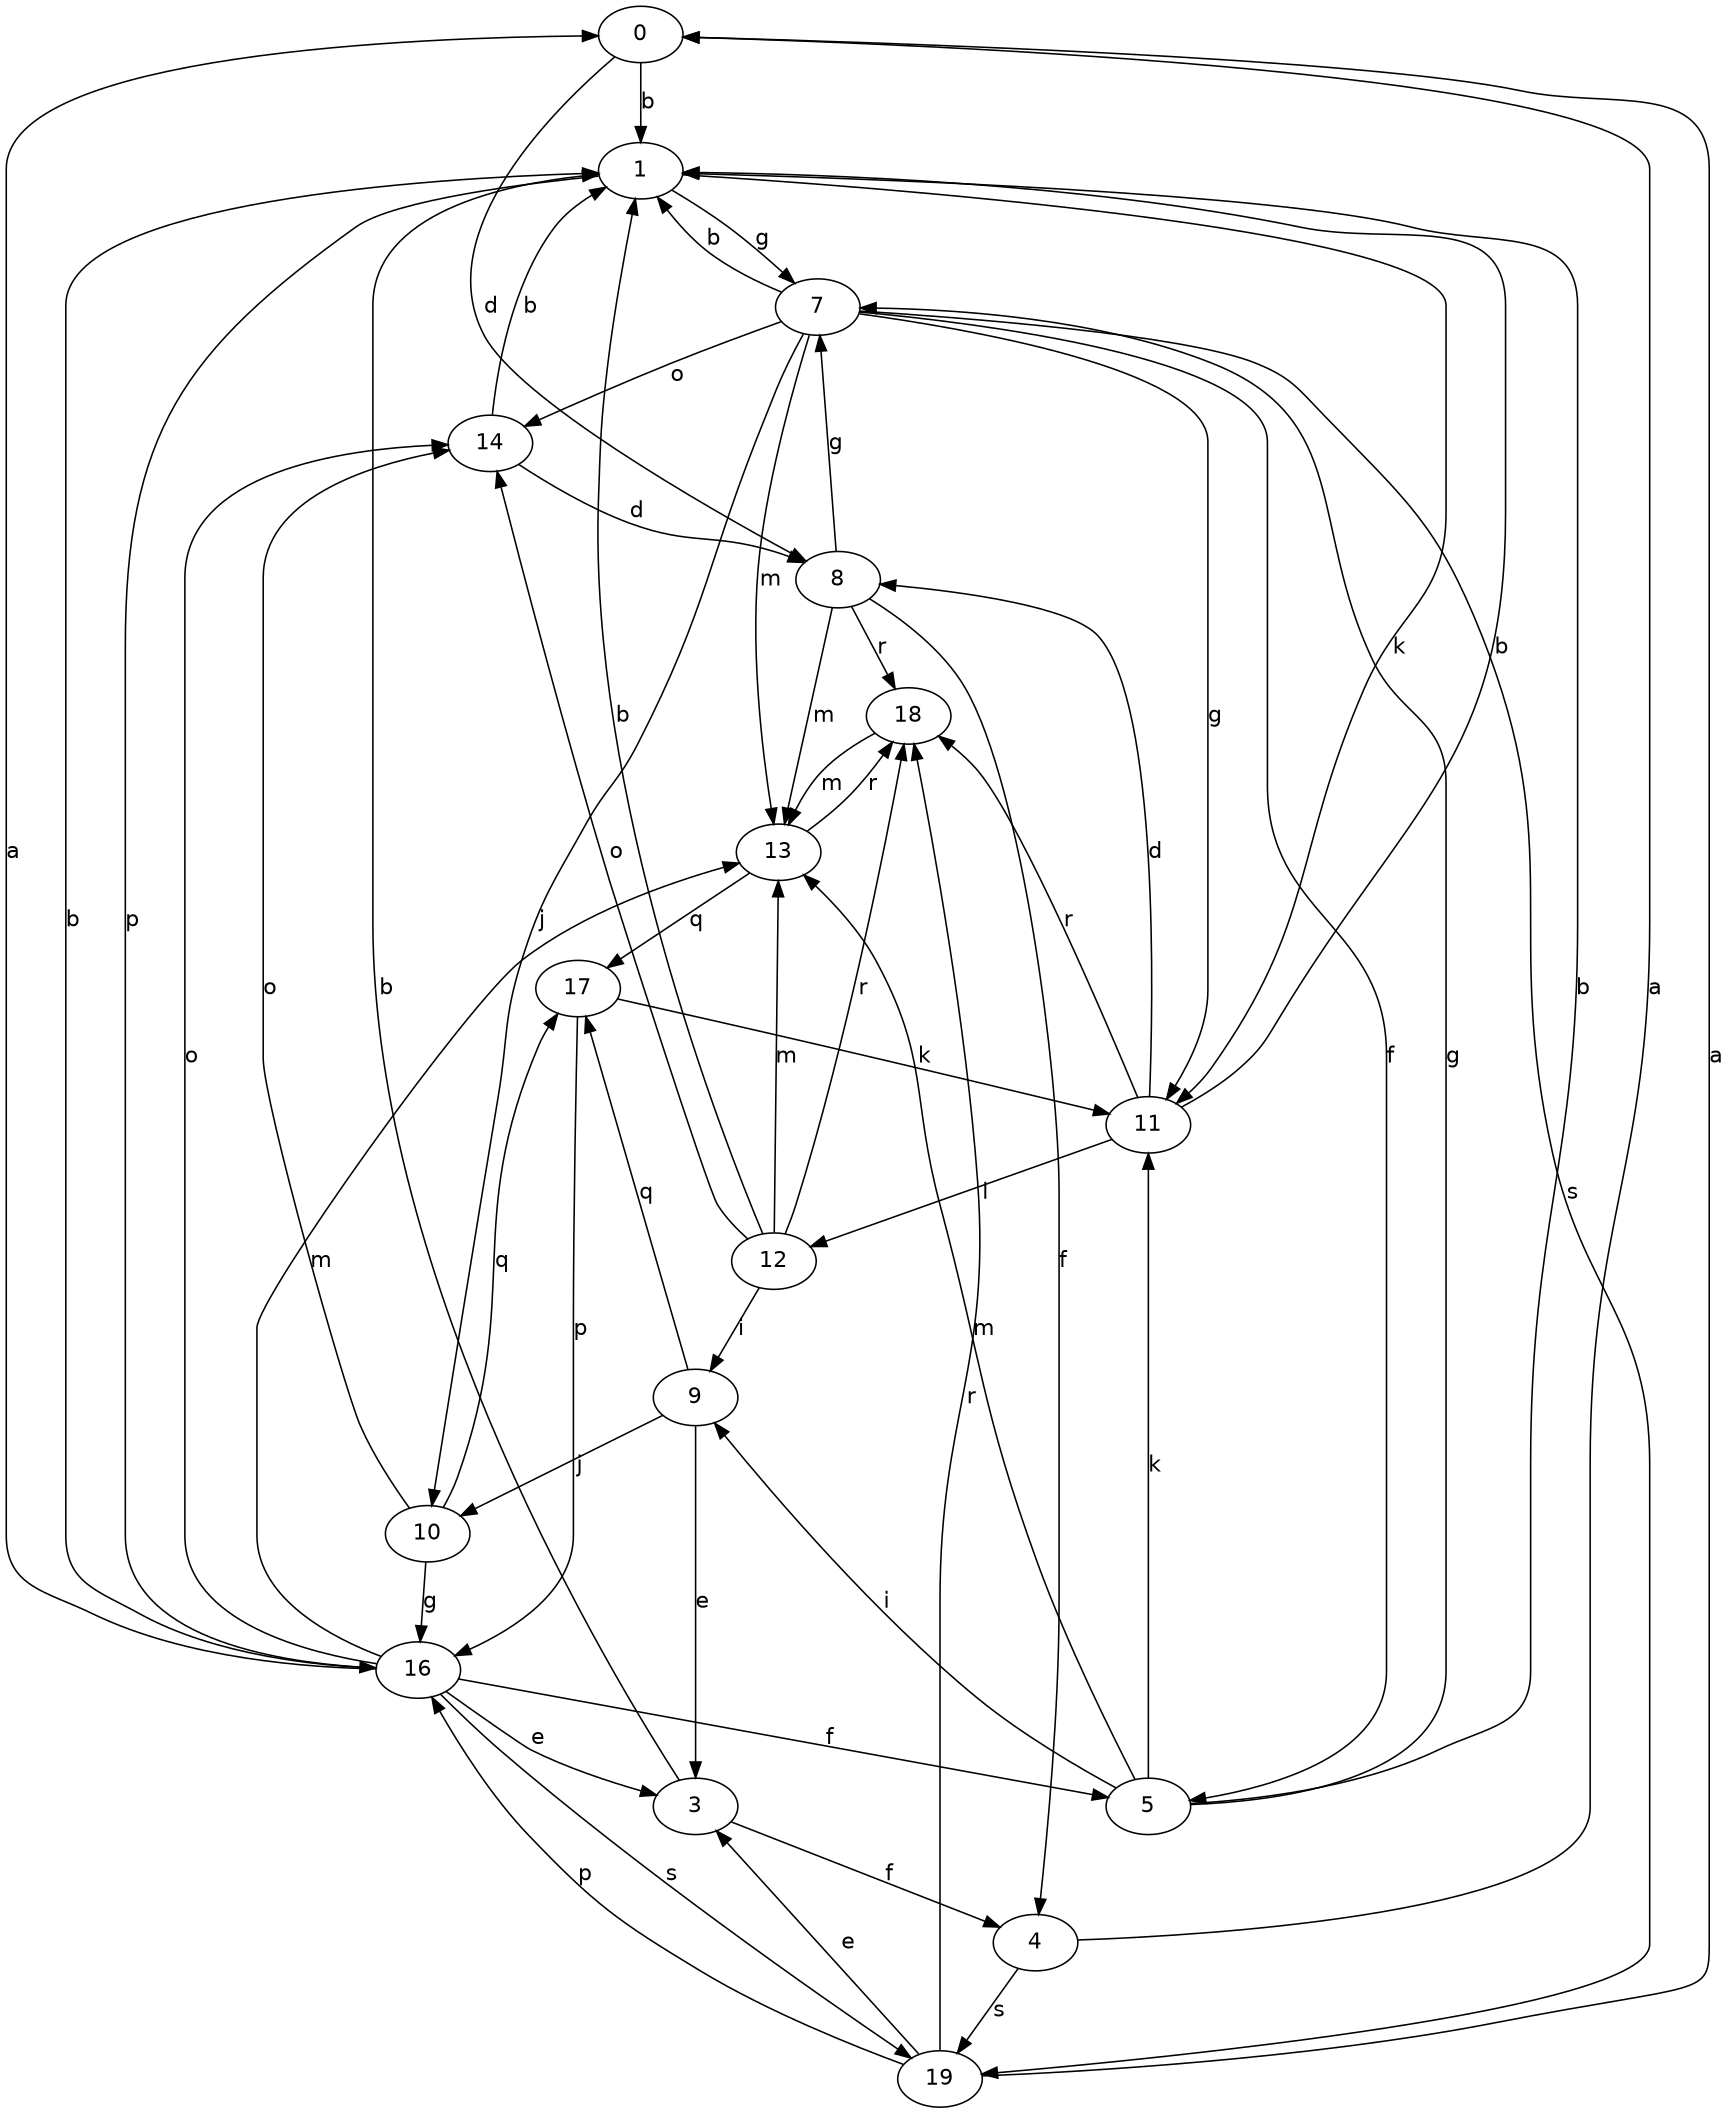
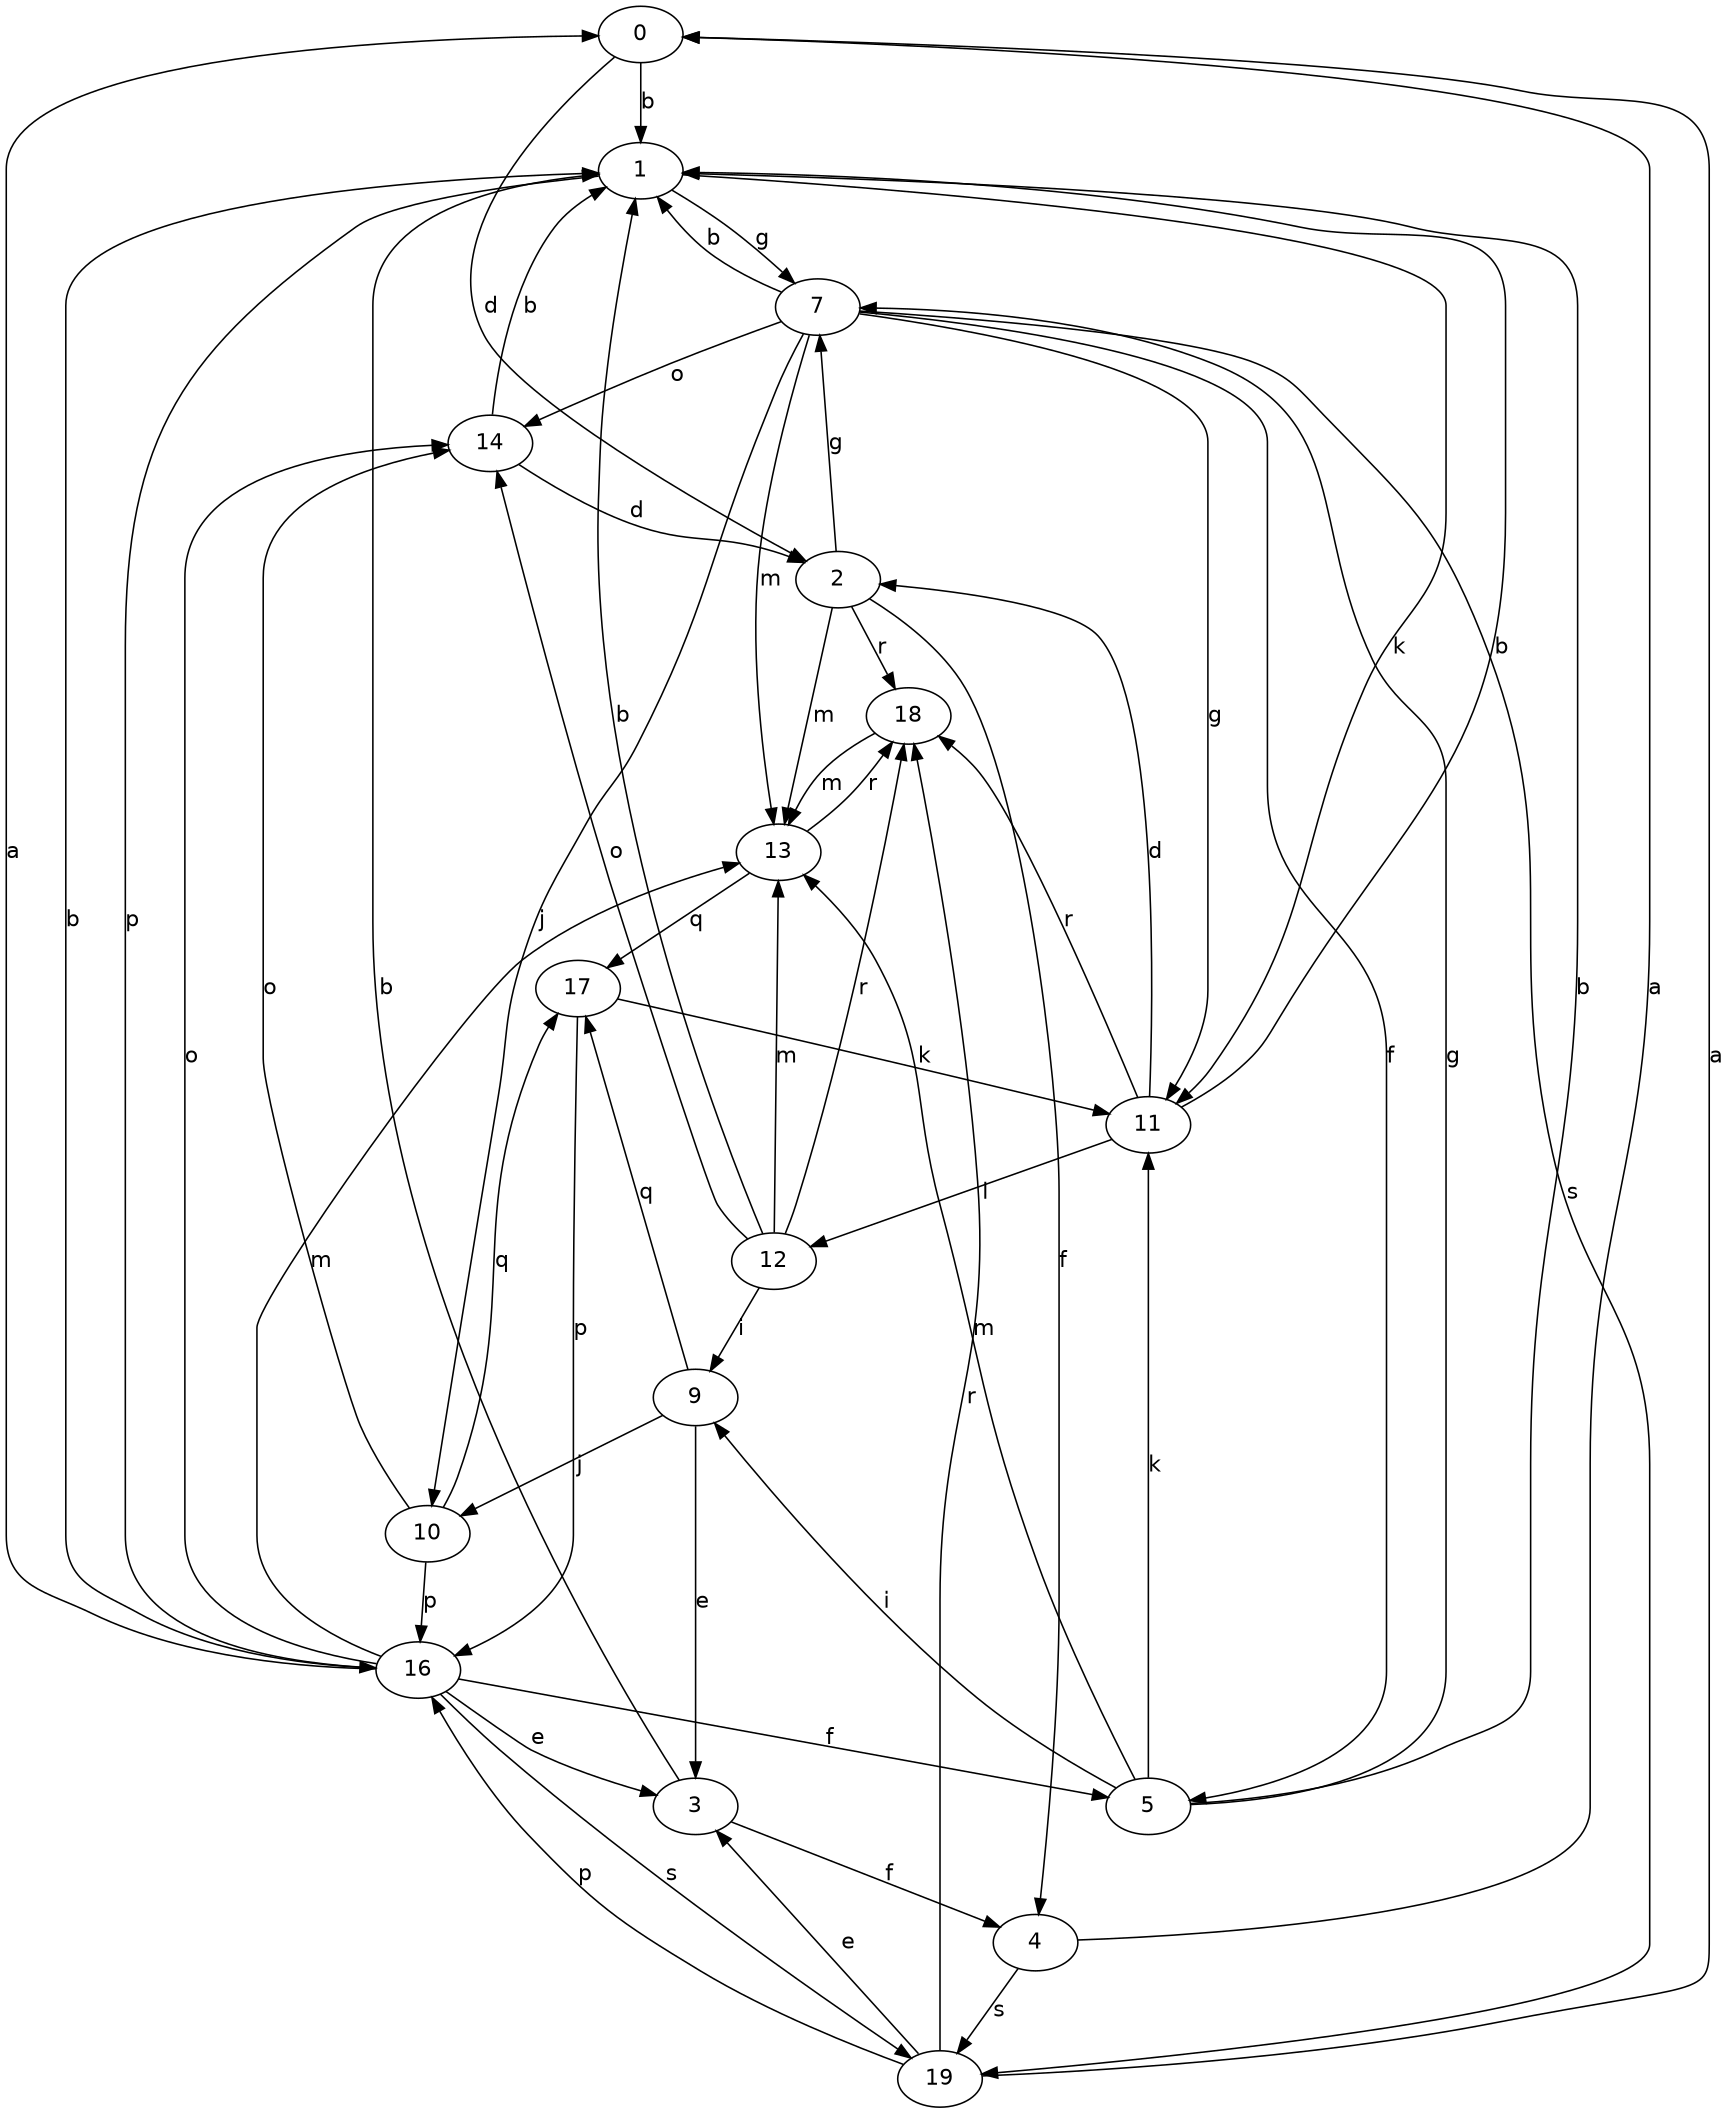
(838, 580) -> (838, 580)
(431, 1602) -> (431, 1602)
